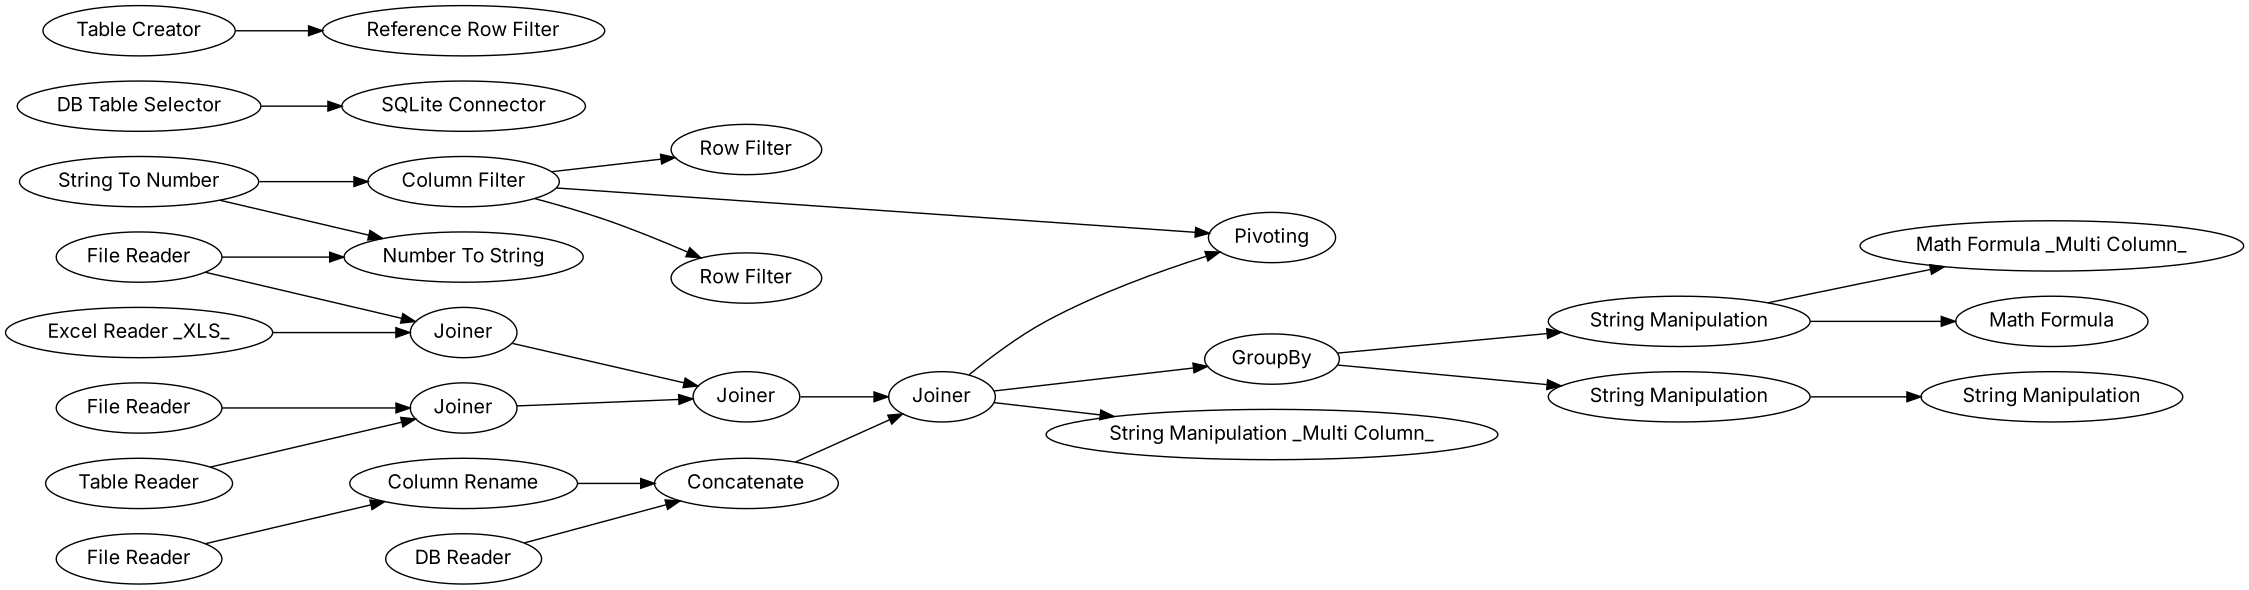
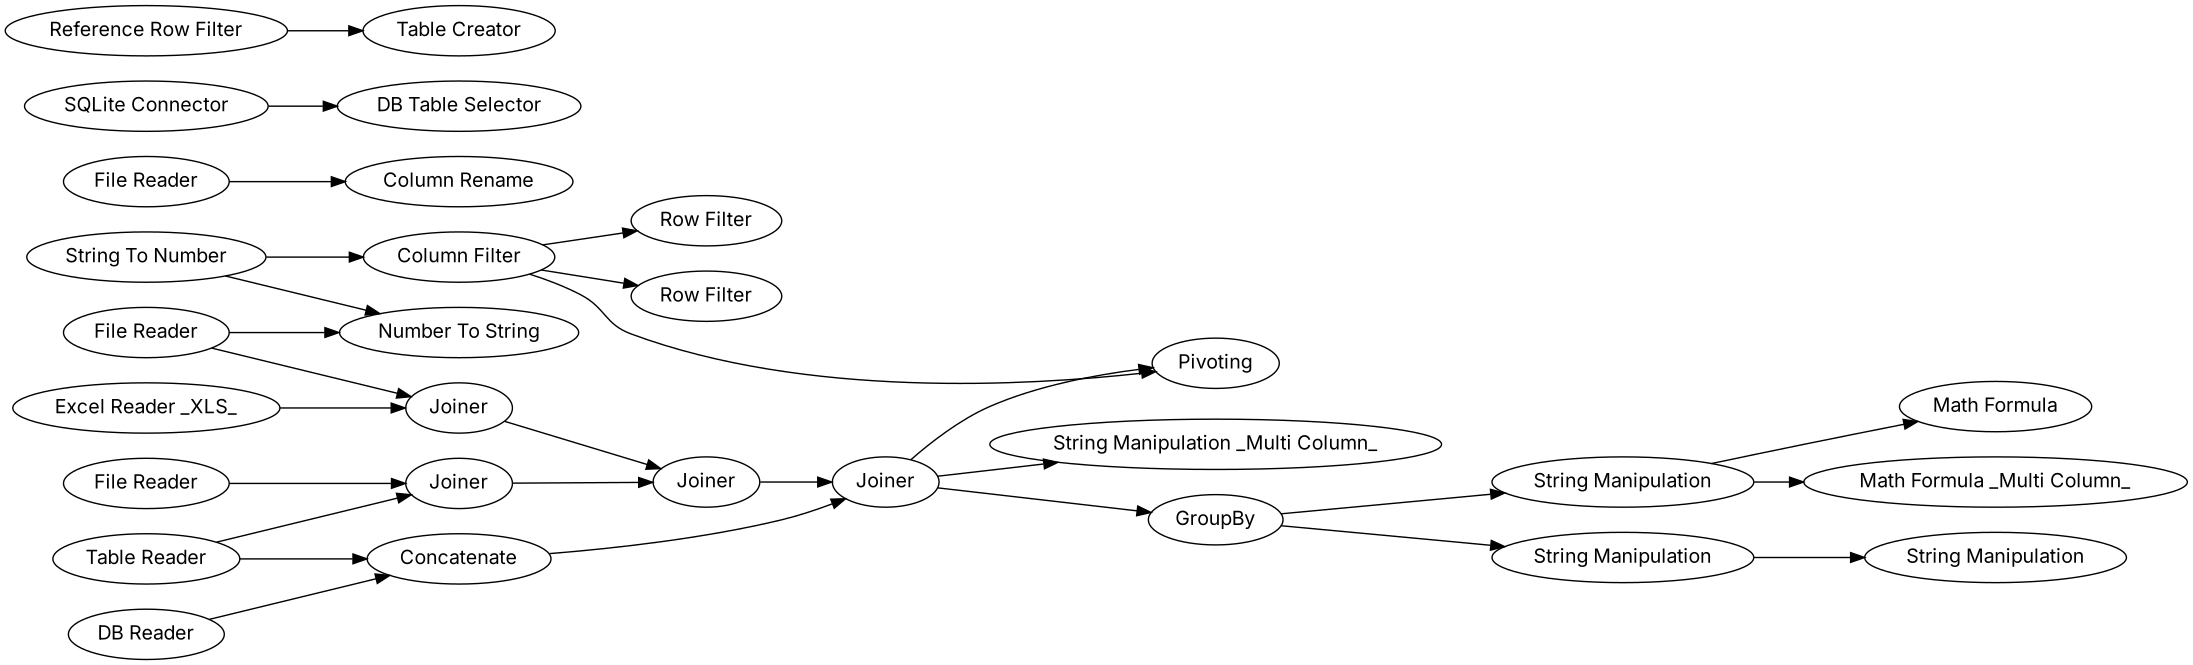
(272, 31) -> (318, 31)
(294, 106) -> (296, 106)
(609, 483) -> (296, 559)
